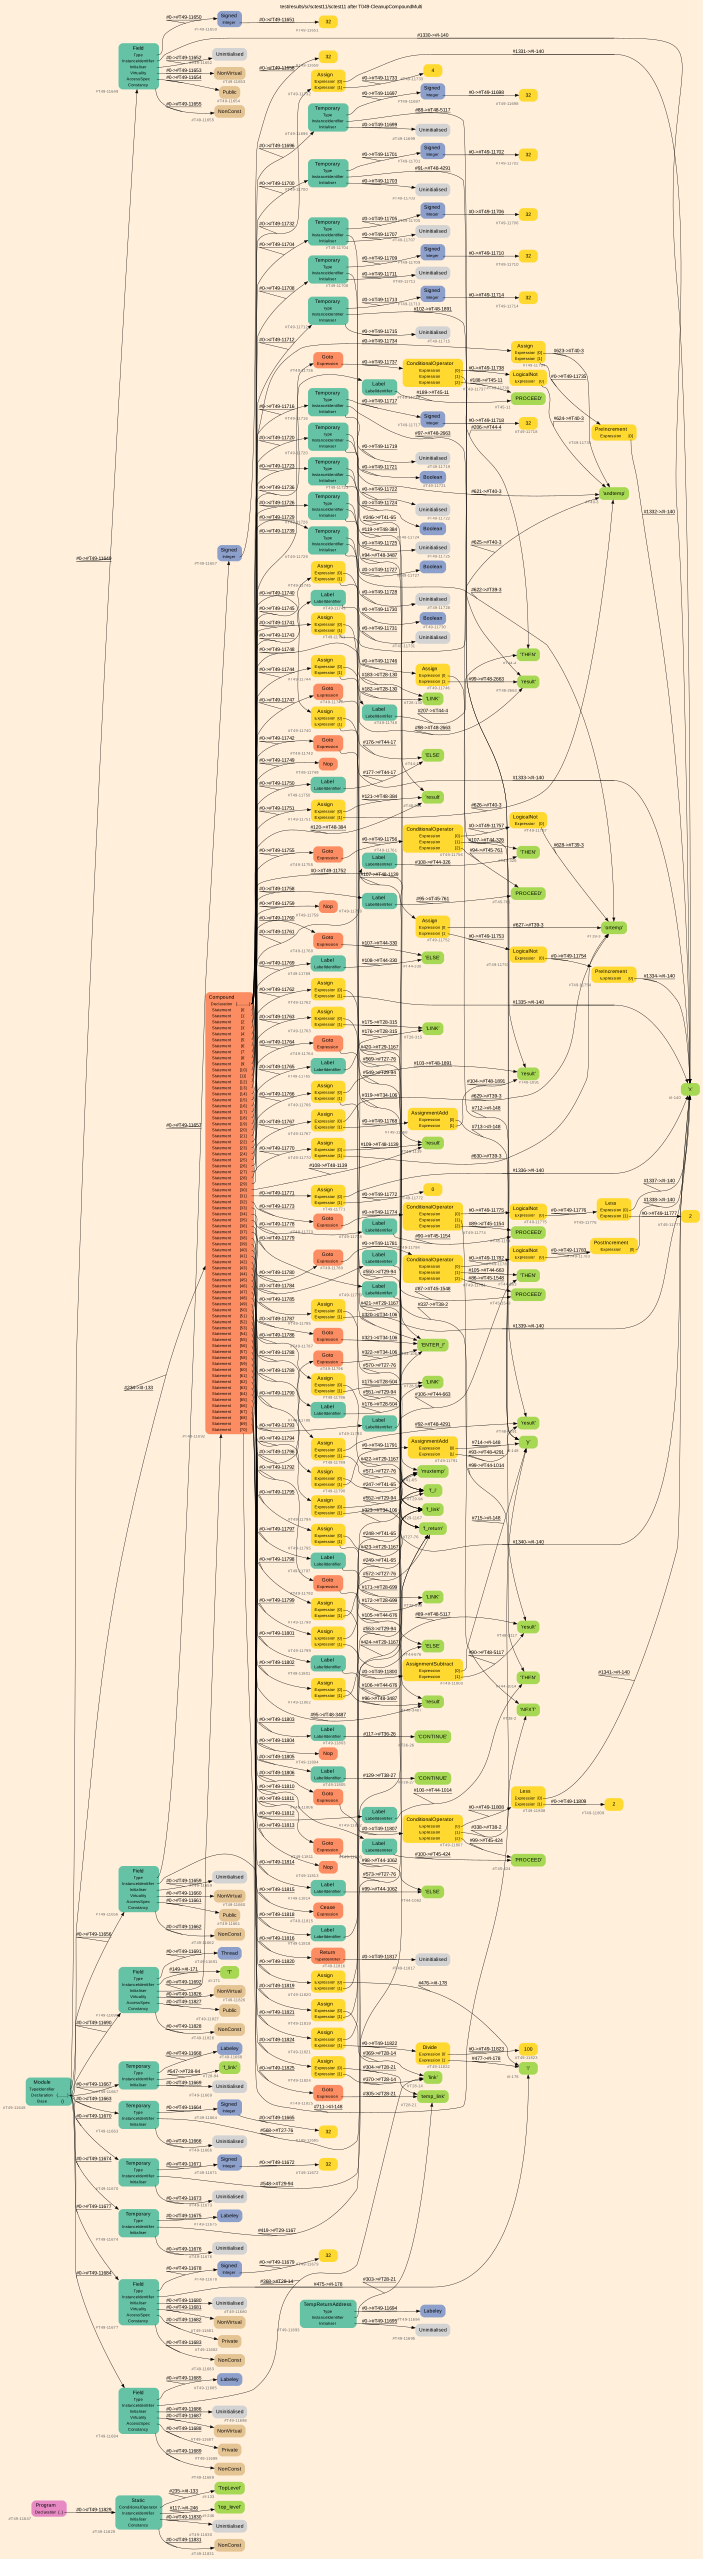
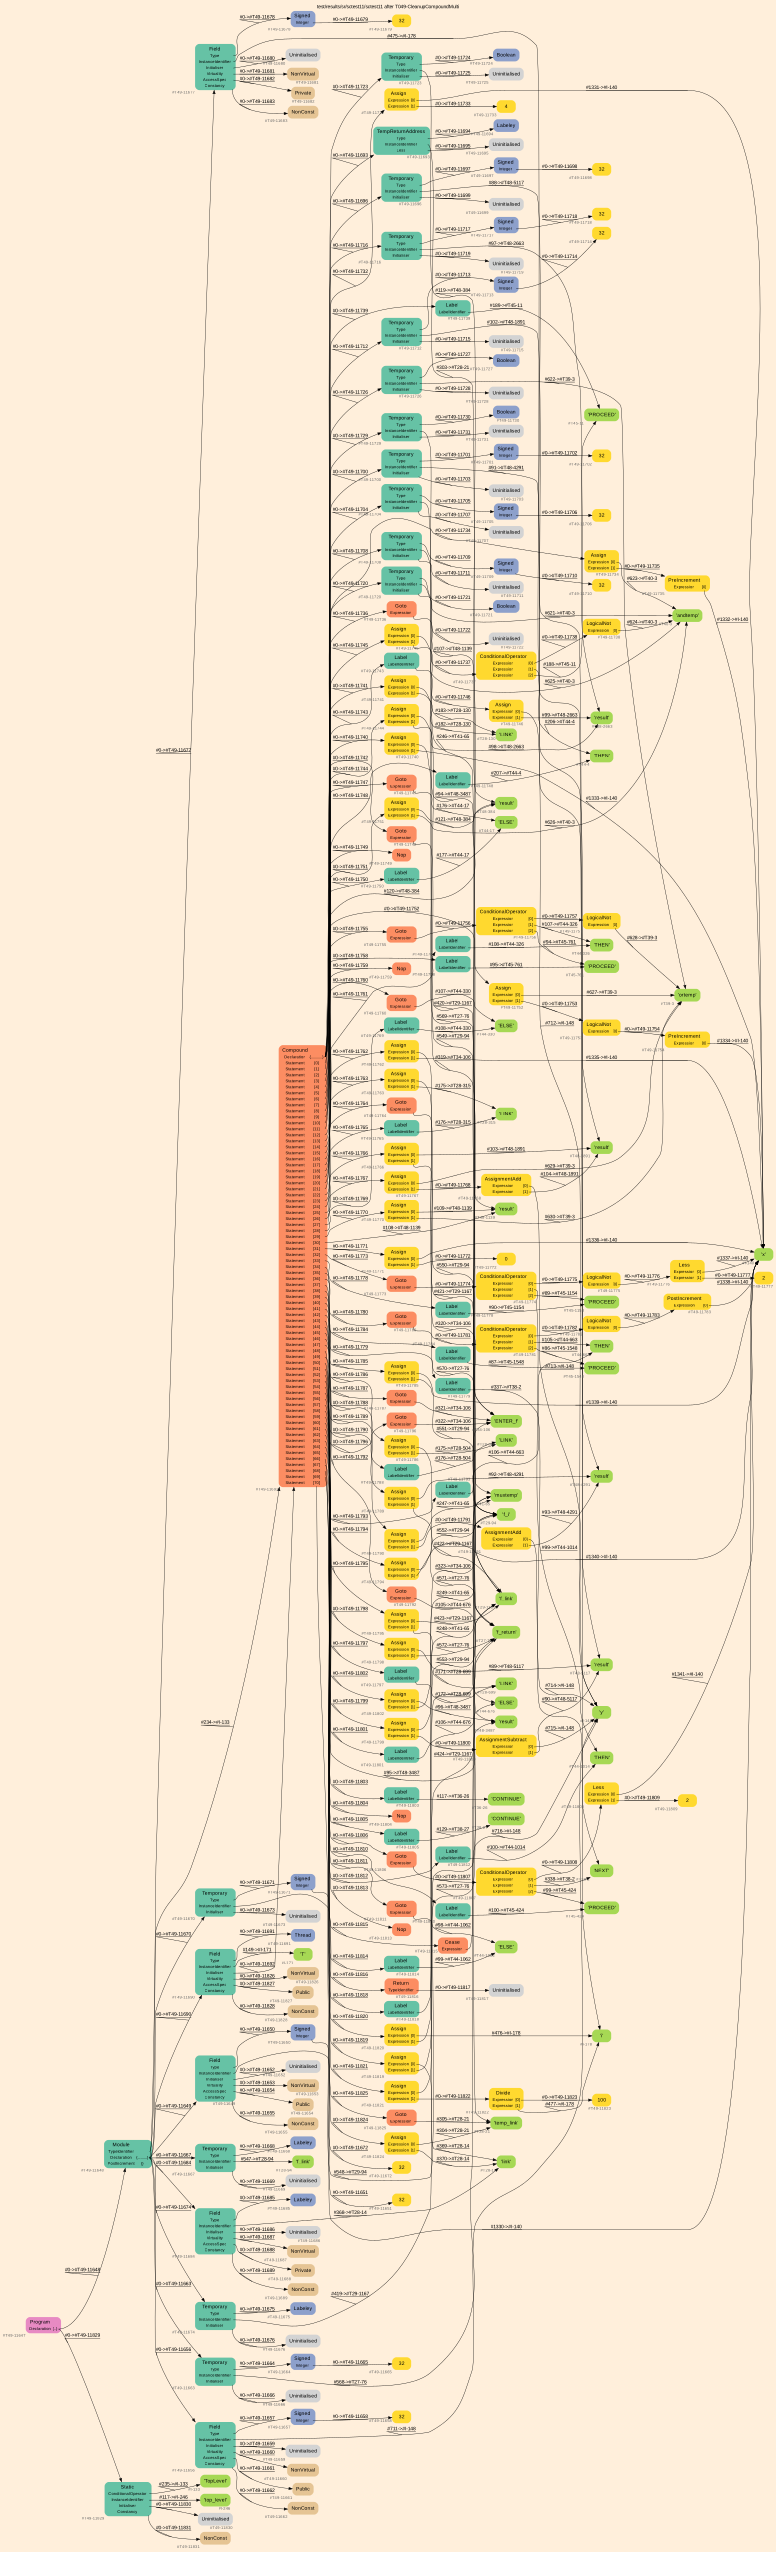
none -> (331, 599)
none -> (515, 1839)
(42, 2101) -> (121, 2164)
none -> (104, 2258)
(328, 2323) -> (401, 150)
